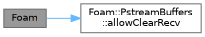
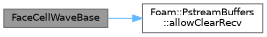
(25, 18) -> (56, 18)
